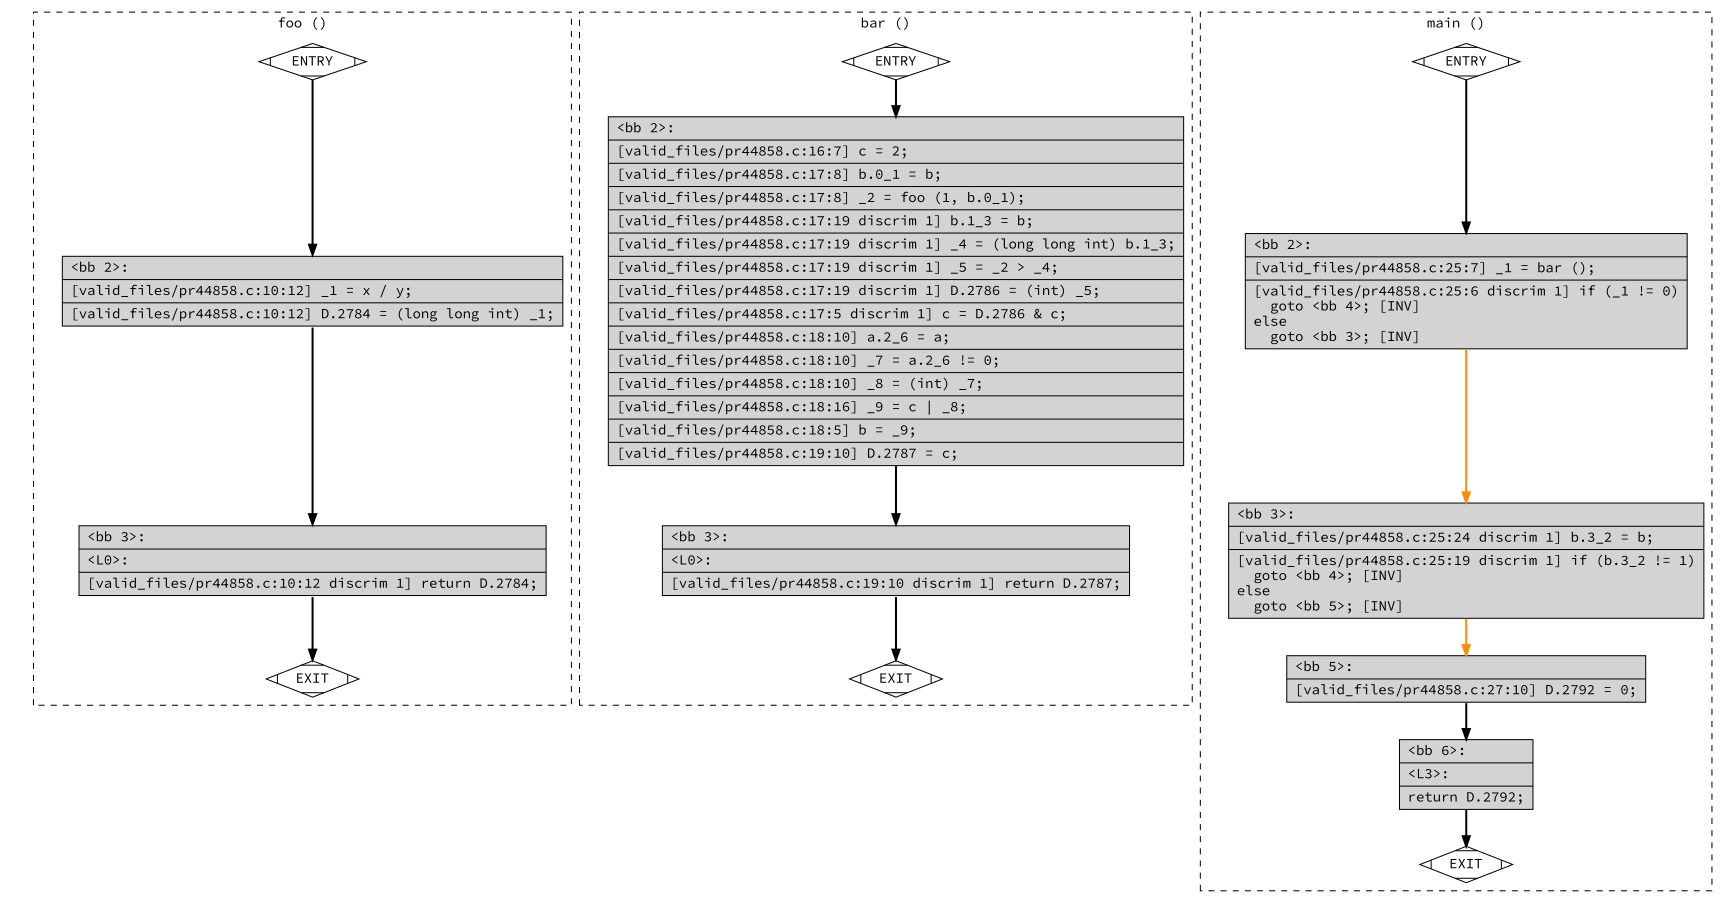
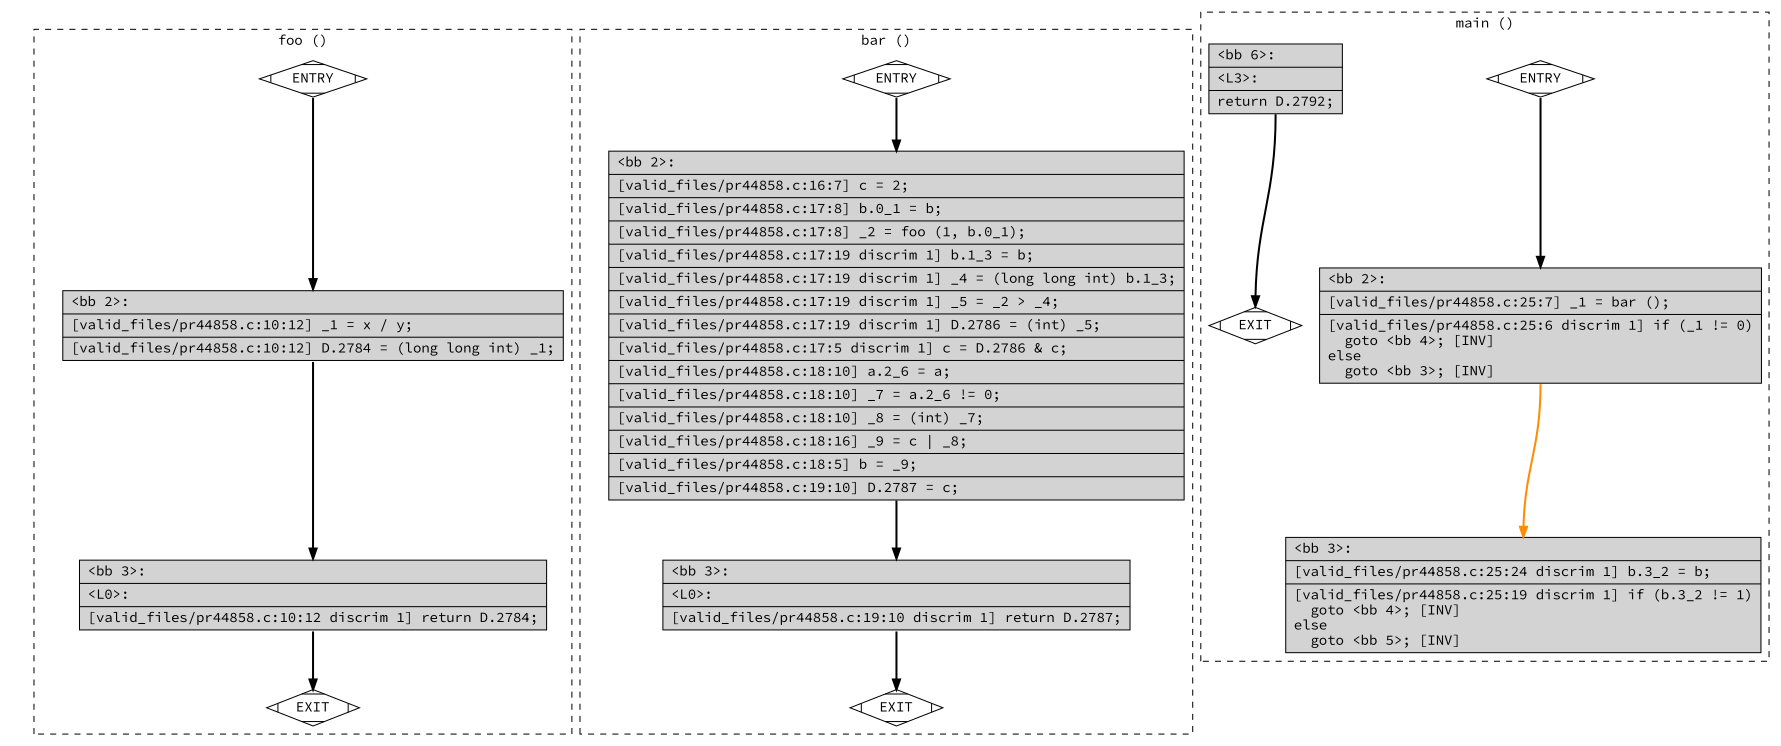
(1466, 679) -> none
